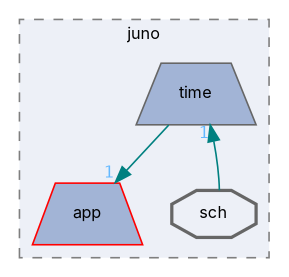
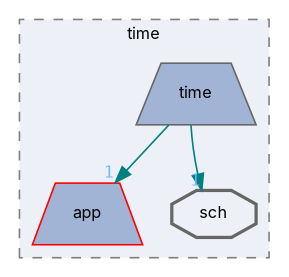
(144, 35) -> (144, 35)
(218, 166) -> (193, 150)
